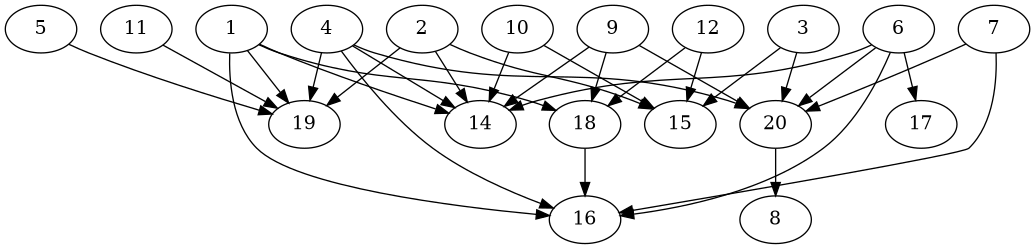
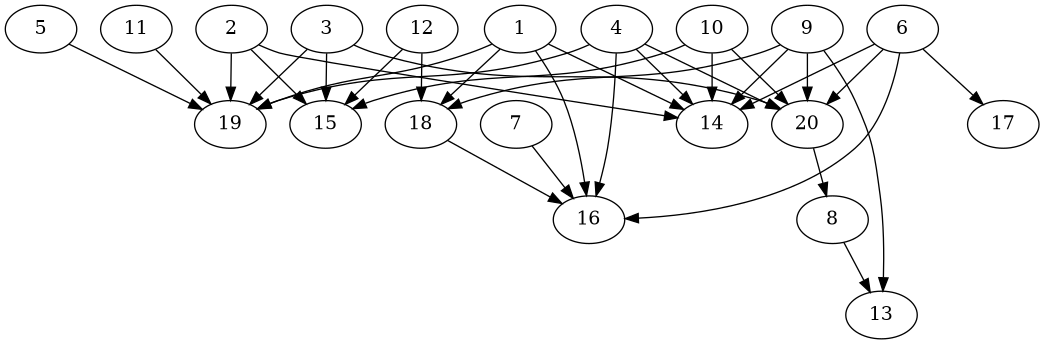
none -> (285, 71)
(893, 76) -> (754, 71)
none -> (882, 315)
